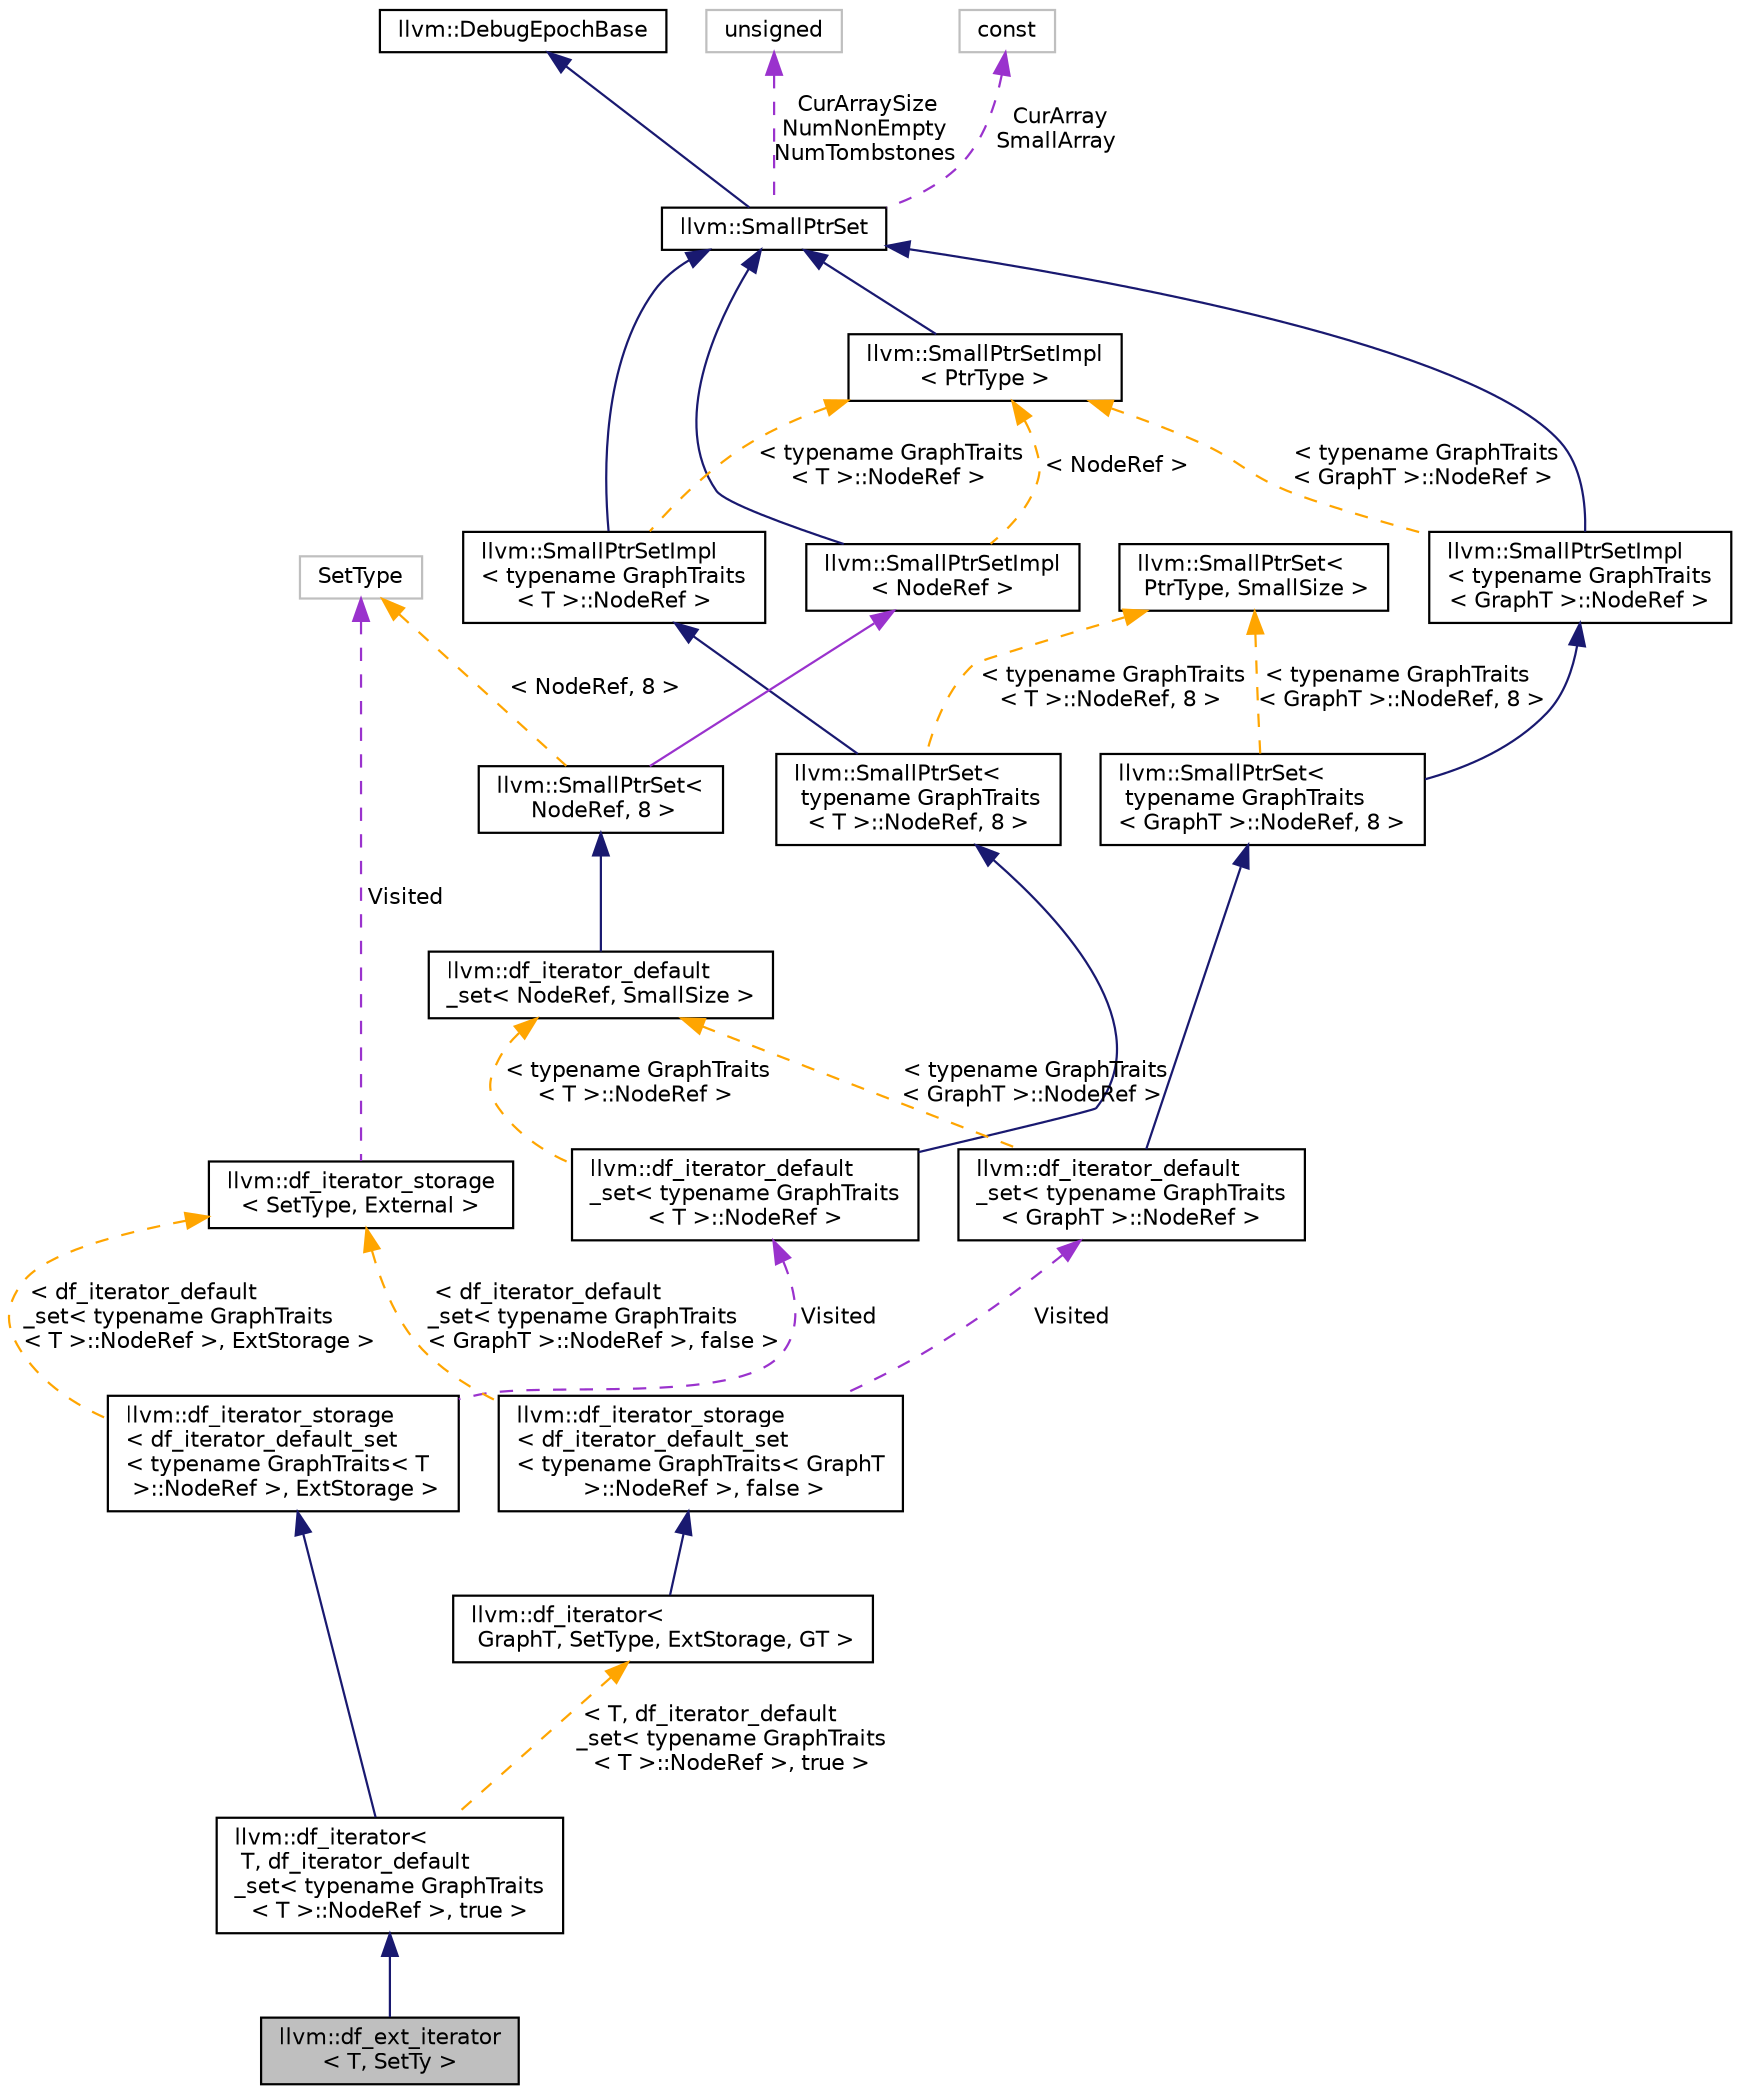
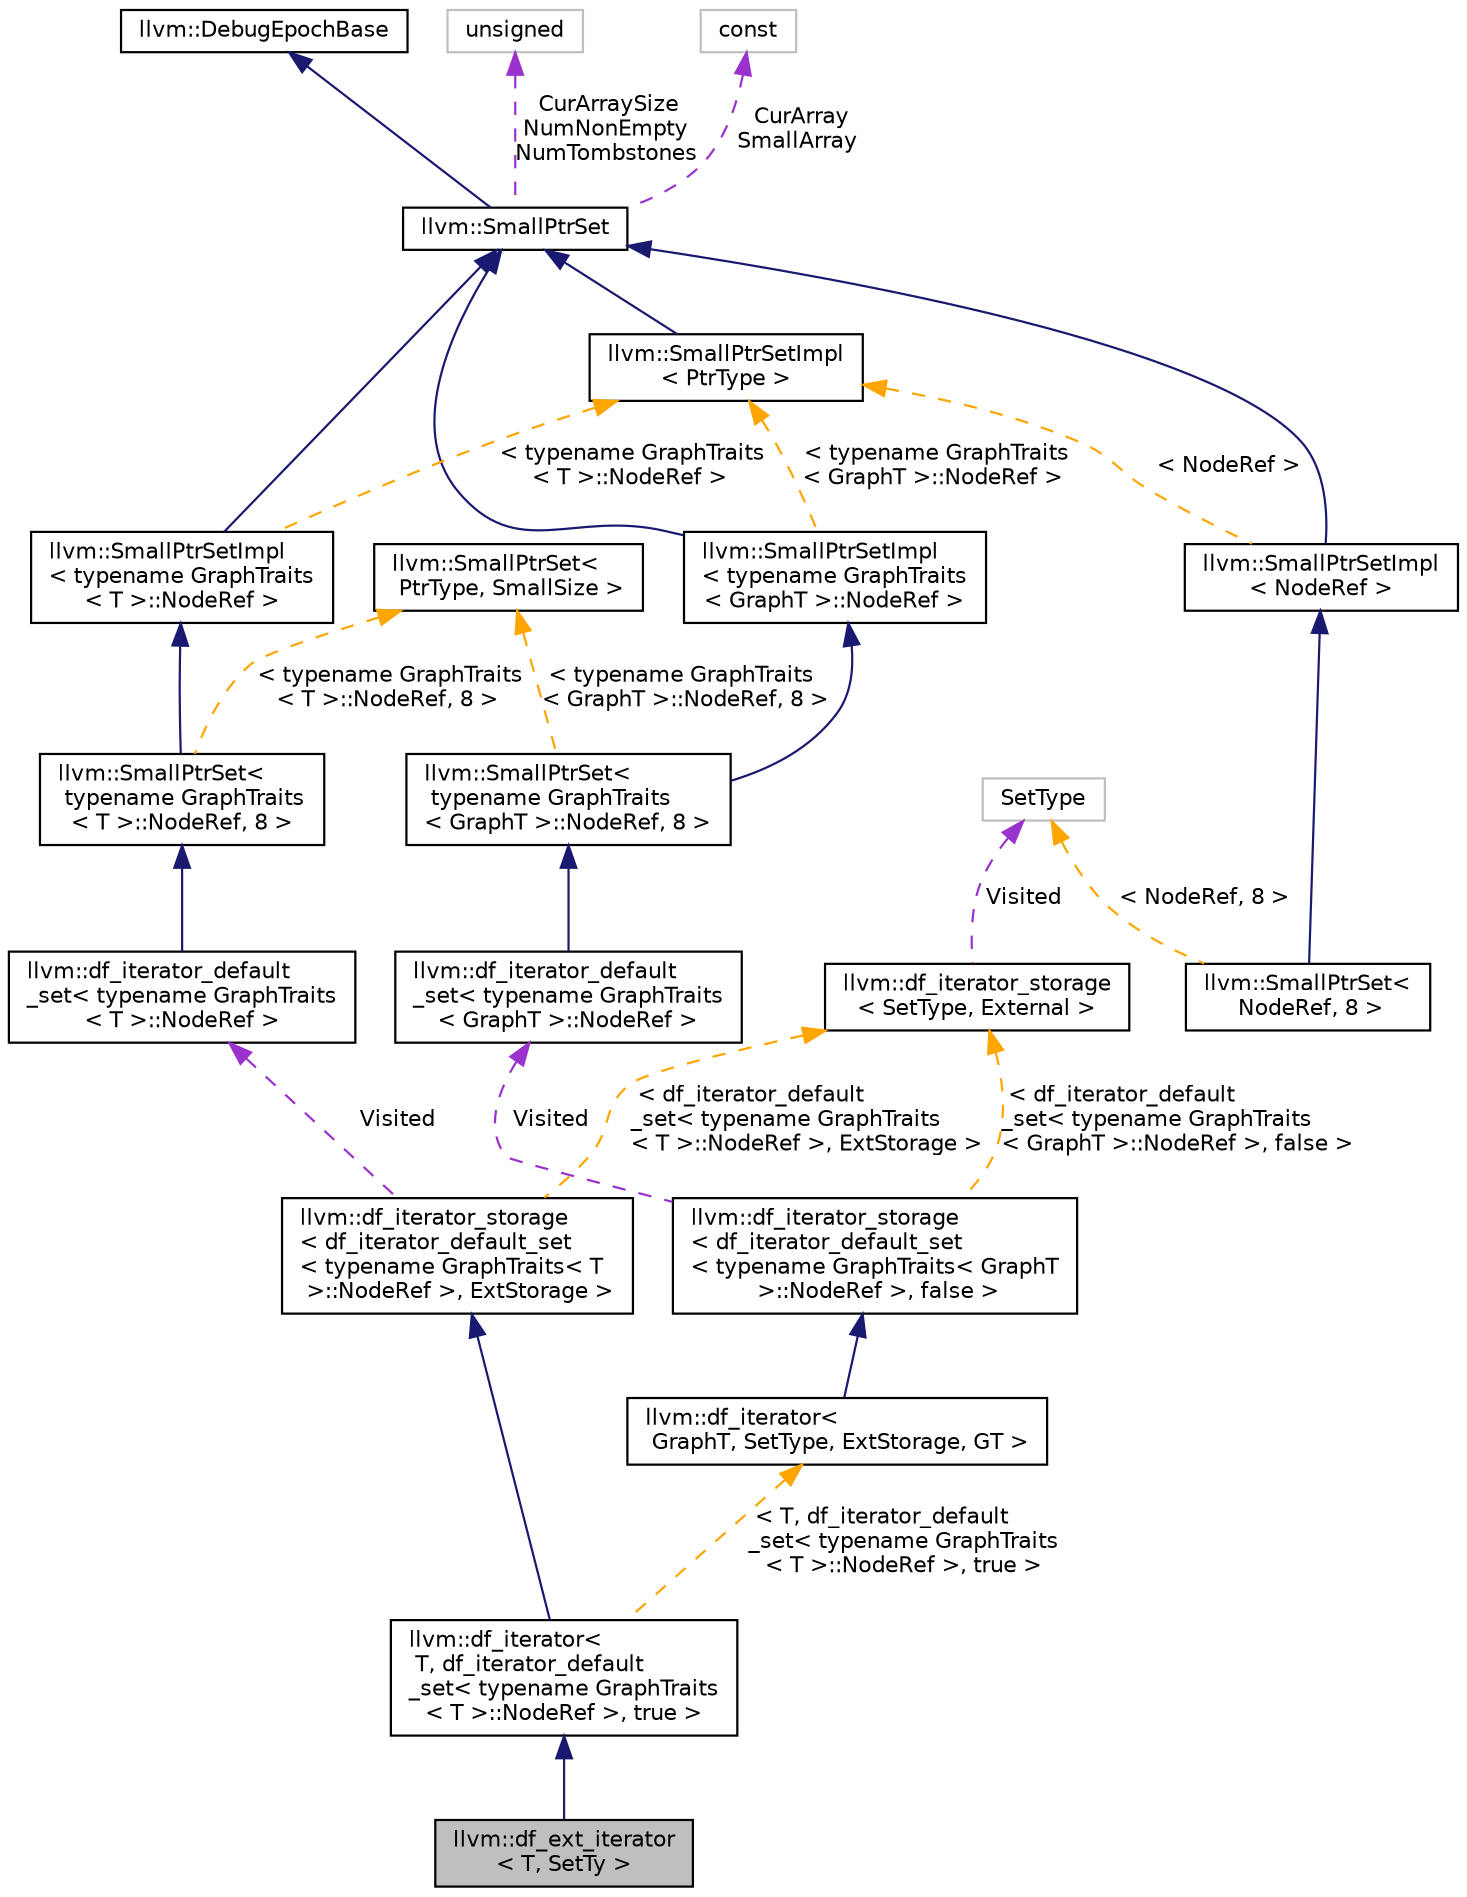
(756, 698) -> (1314, 798)
(601, 985) -> none
